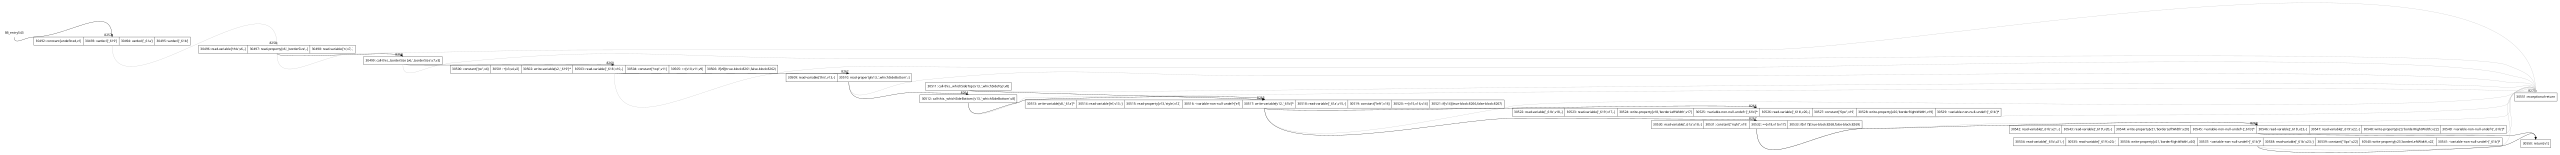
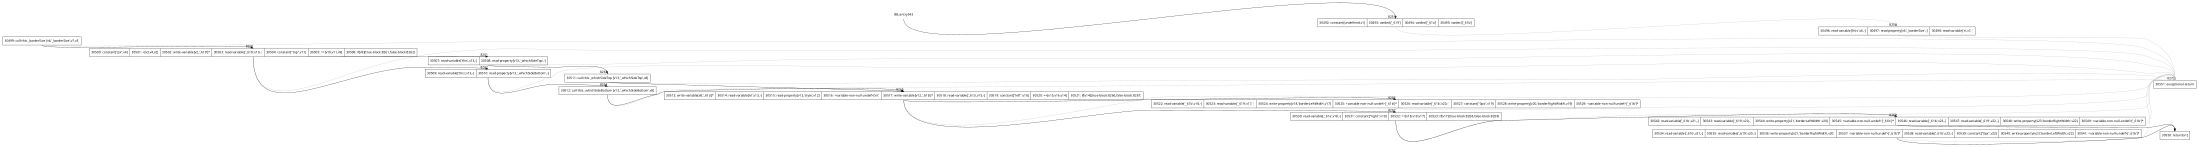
(336, 55) -> none
none -> (488, 61)
